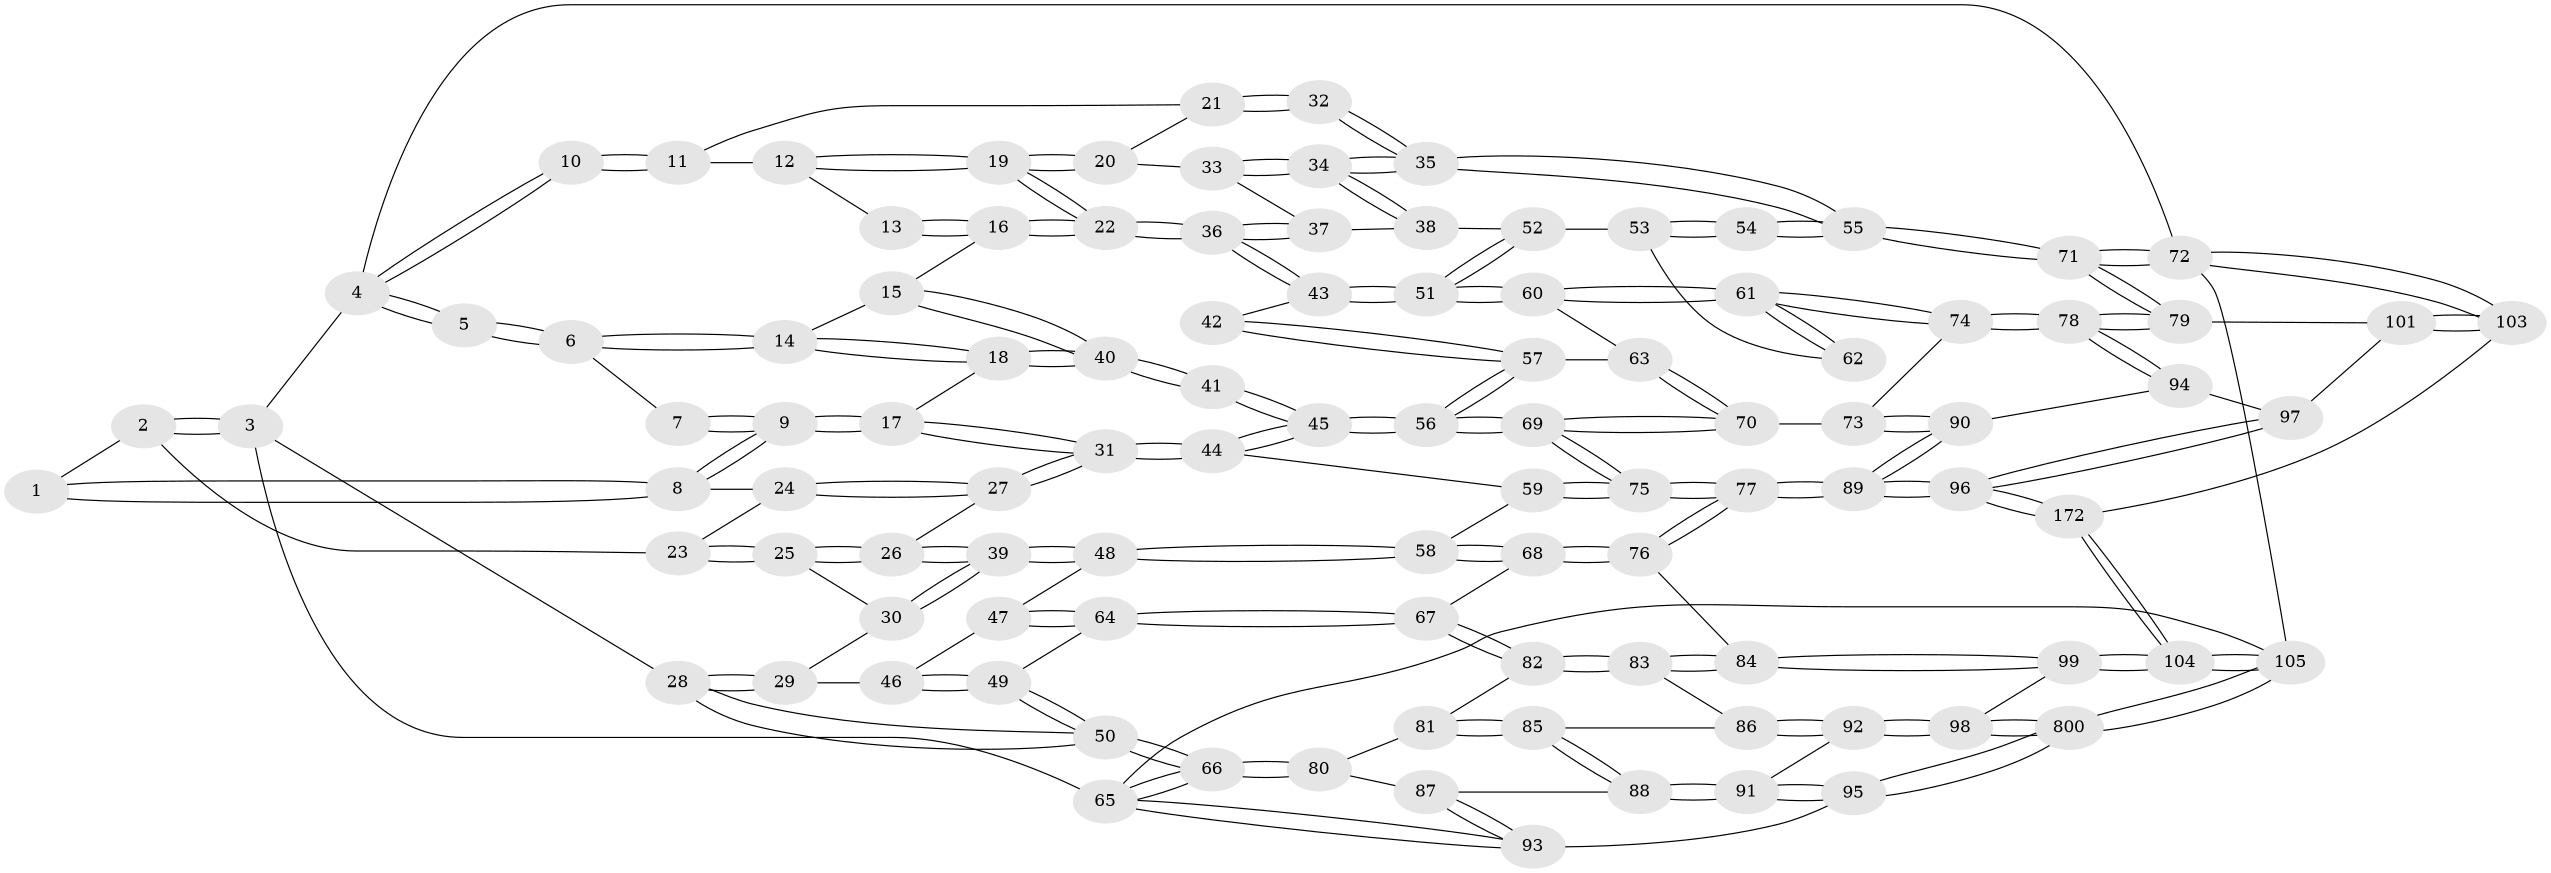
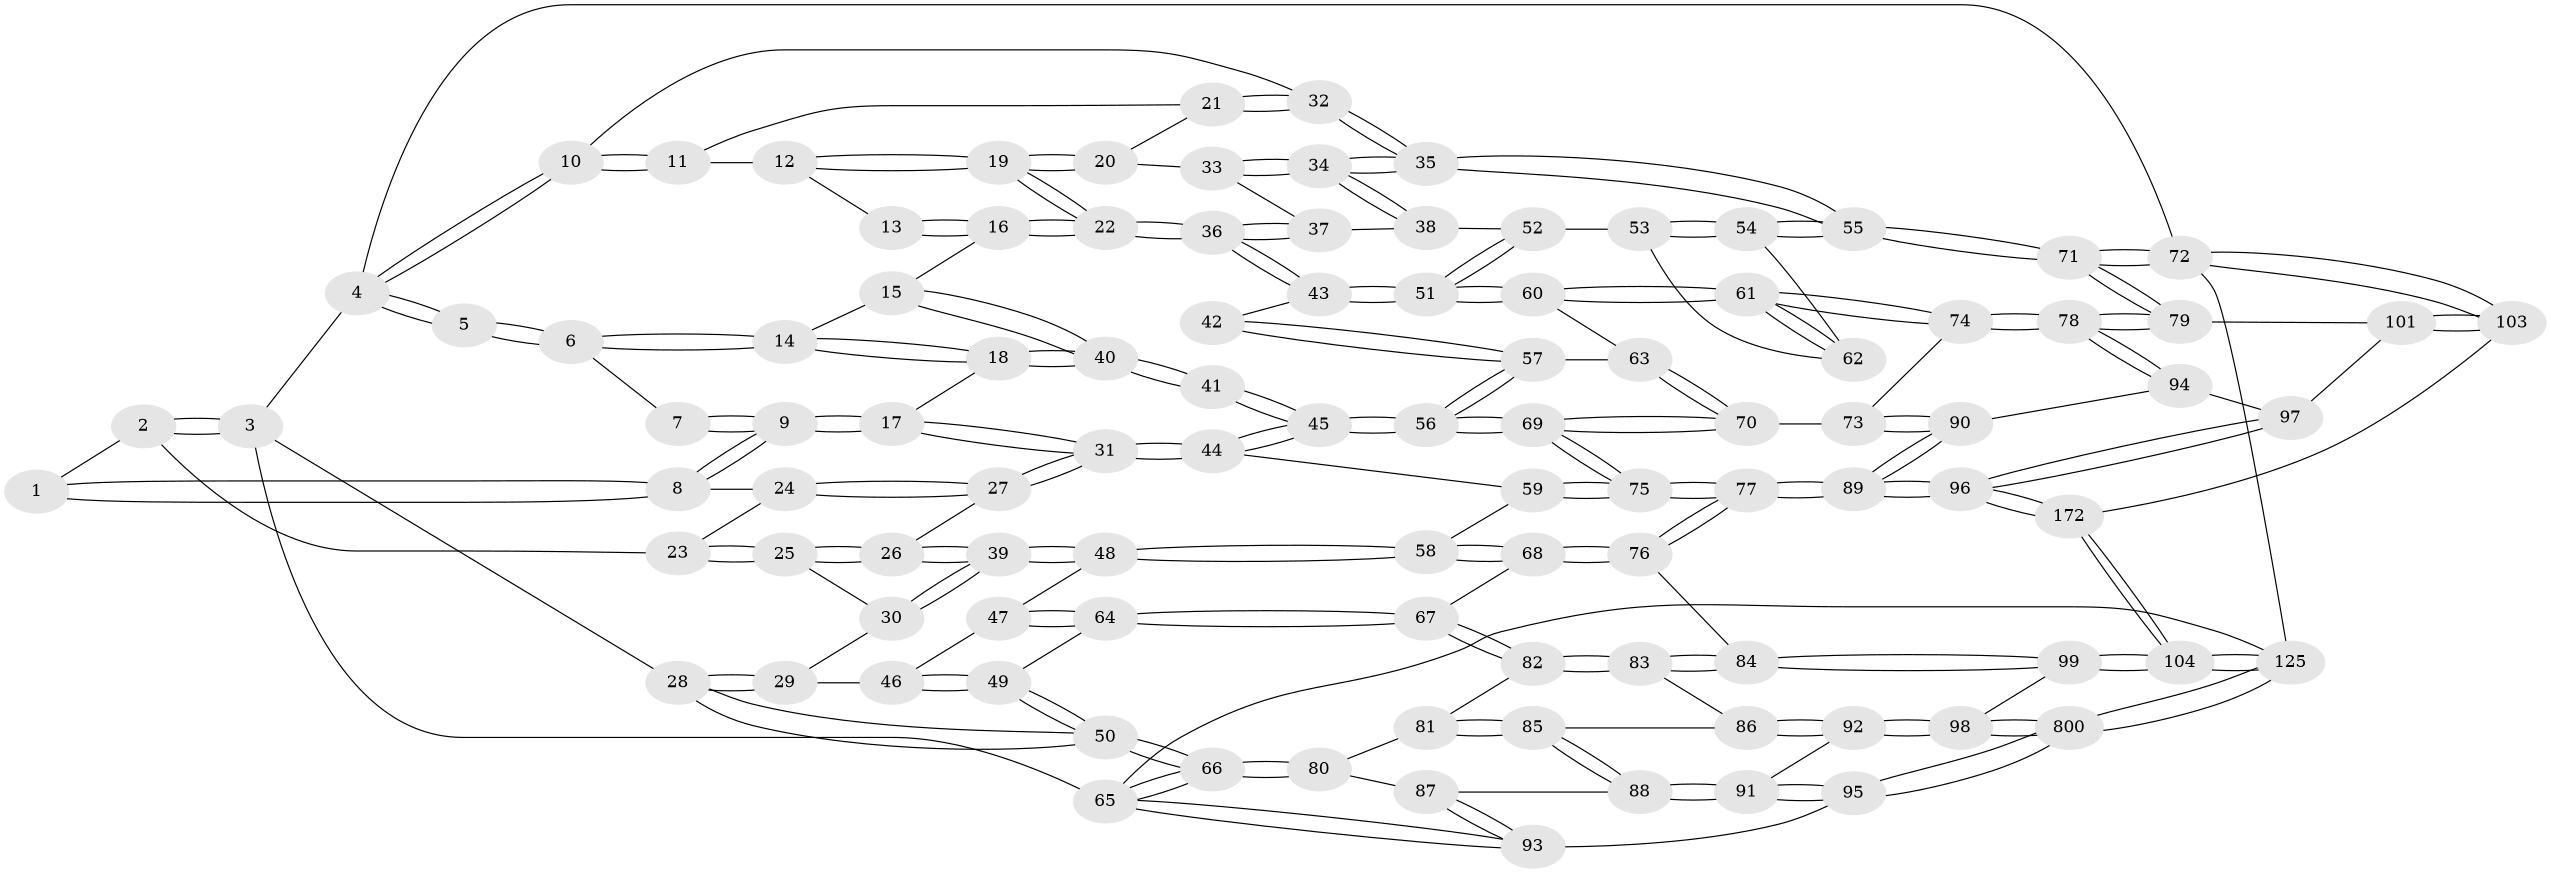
none -> (931, 50)
none -> (1798, 286)
(2291, 663) -> (2291, 663)
